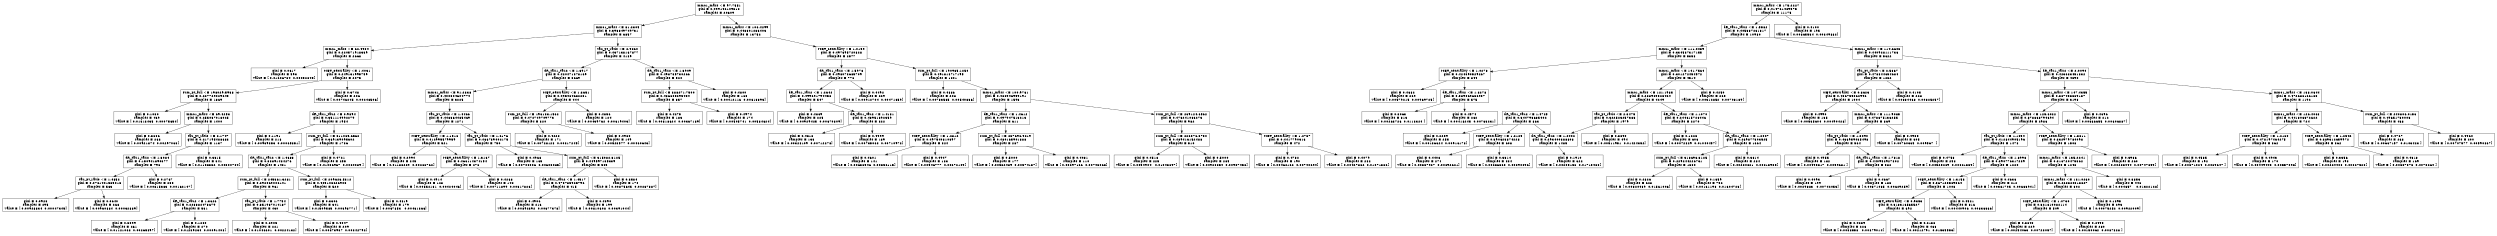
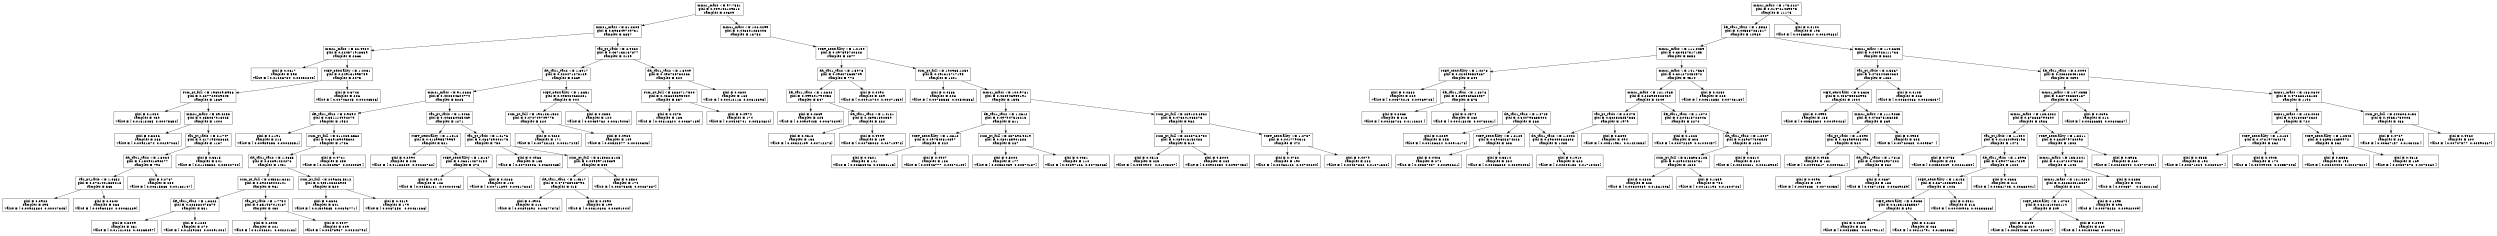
none -> (393, 107)
